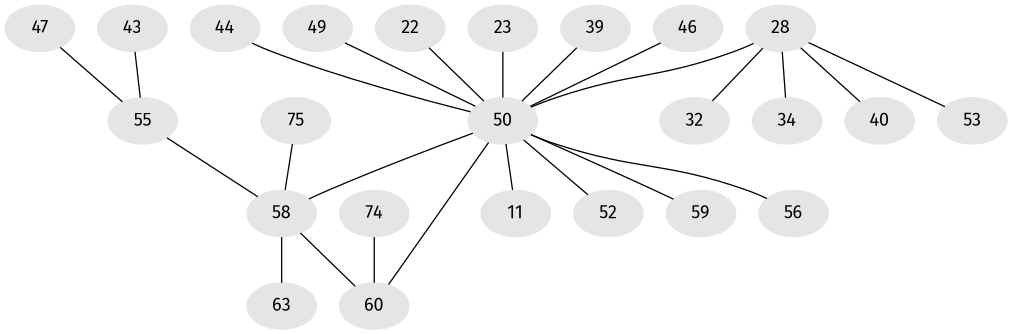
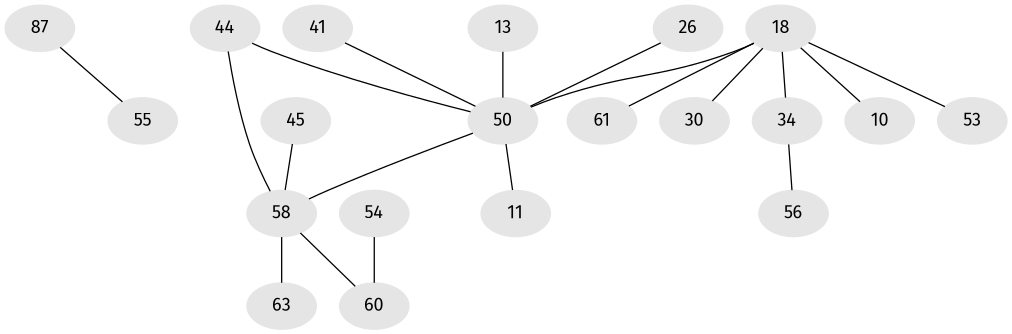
(40, 28) -> (40, 28)
(132, 28) -> none
(318, 28) -> (318, 28)
(410, 28) -> none
(503, 28) -> (503, 28)
(595, 28) -> none
(688, 28) -> (688, 28)
(781, 28) -> (781, 28)
(296, 121) -> (296, 121)
none -> (602, 121)
(694, 121) -> (694, 121)
(880, 121) -> (880, 121)
(649, 166) -> (790, 167)
(212, 167) -> (243, 123)
(374, 213) -> (374, 213)
(439, 213) -> none
(608, 213) -> none
(701, 213) -> none
